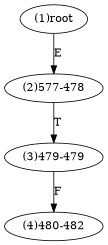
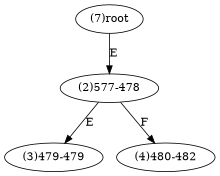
(54, 19) -> (109, 19)
(58, 123) -> (90, 123)
(54, 188) -> (135, 120)
